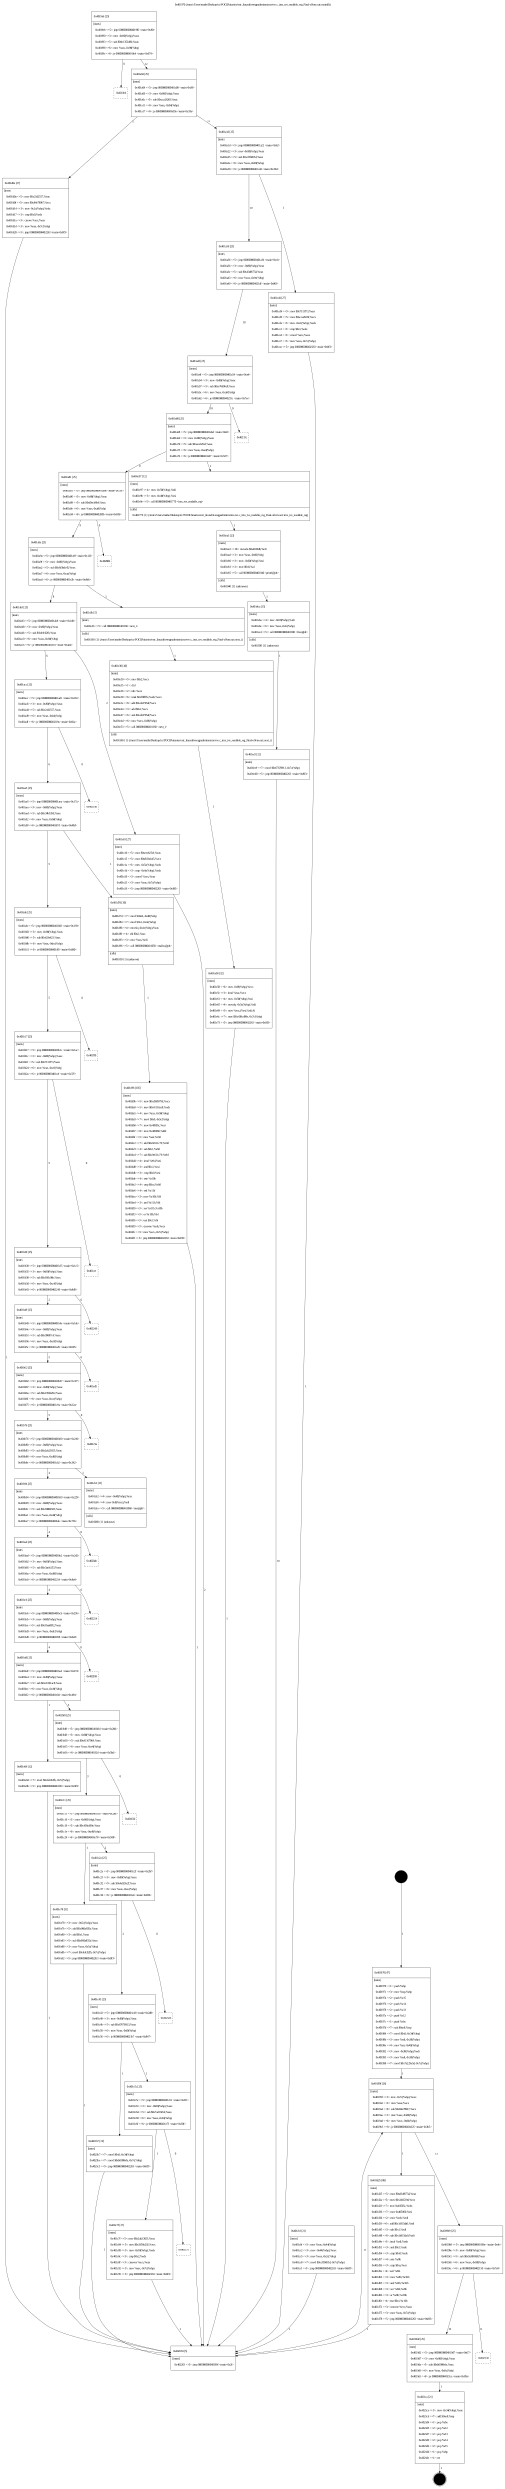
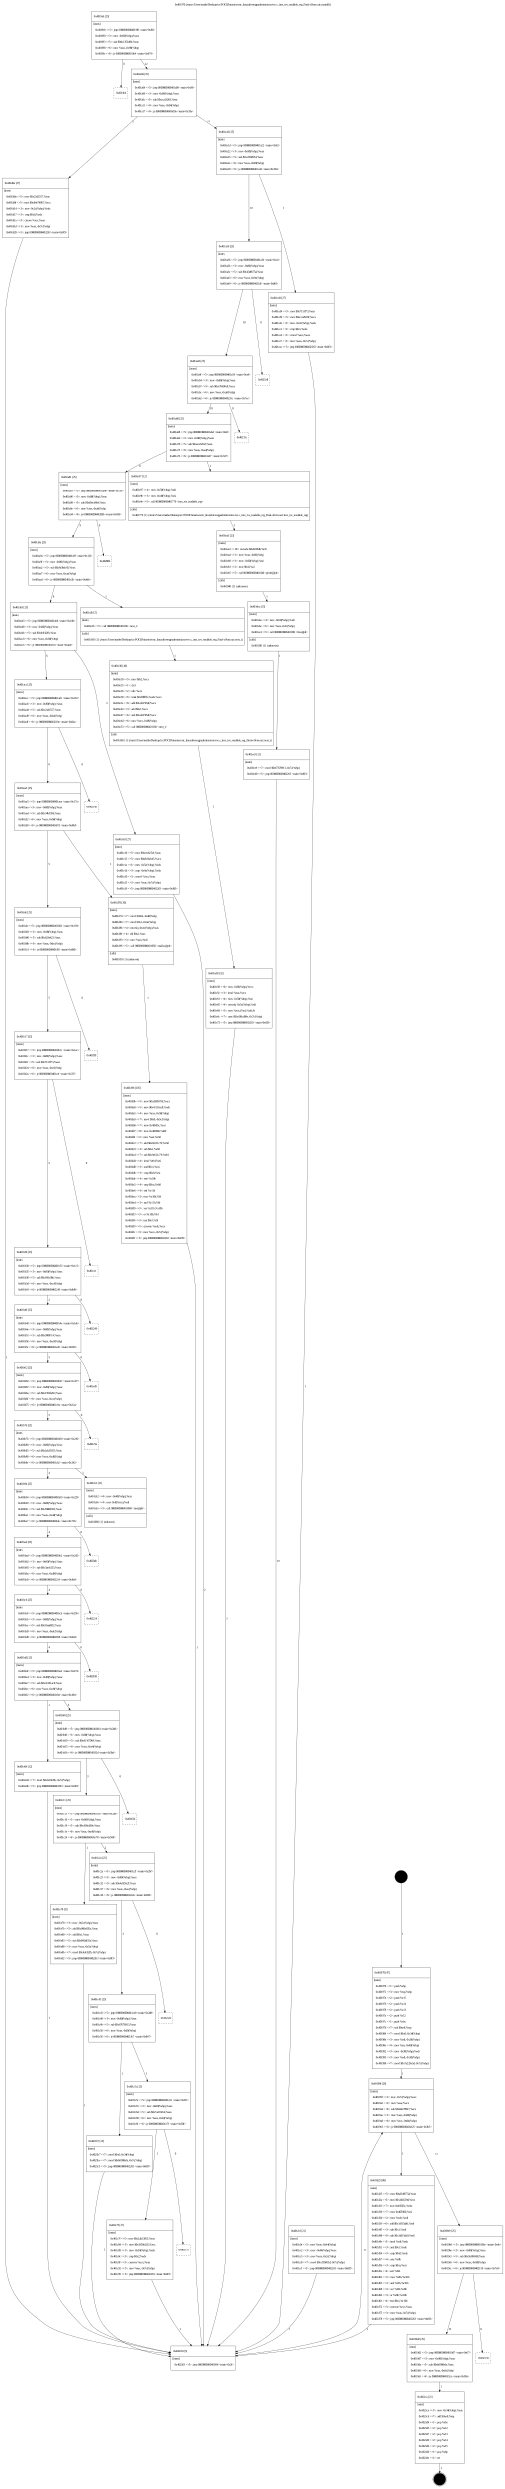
none -> (263, 380)
